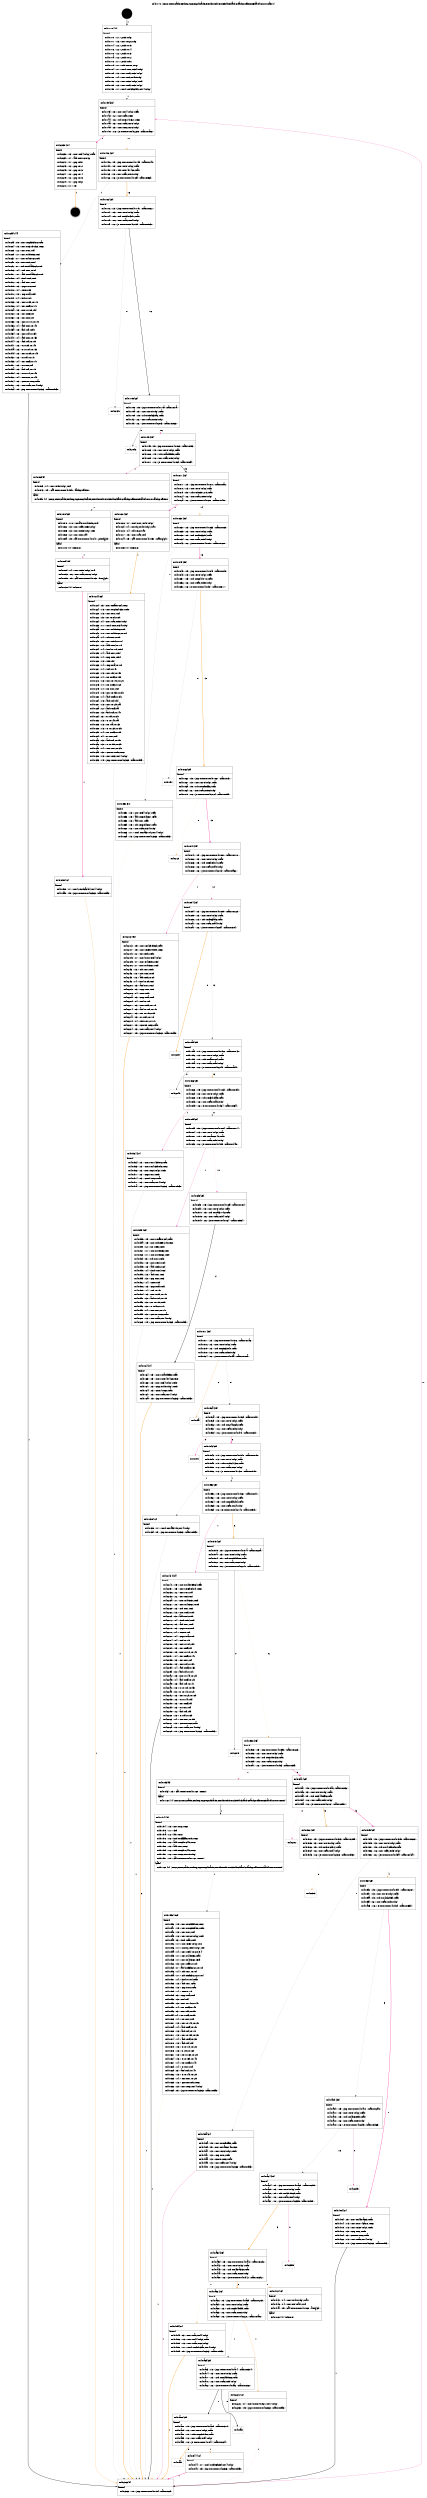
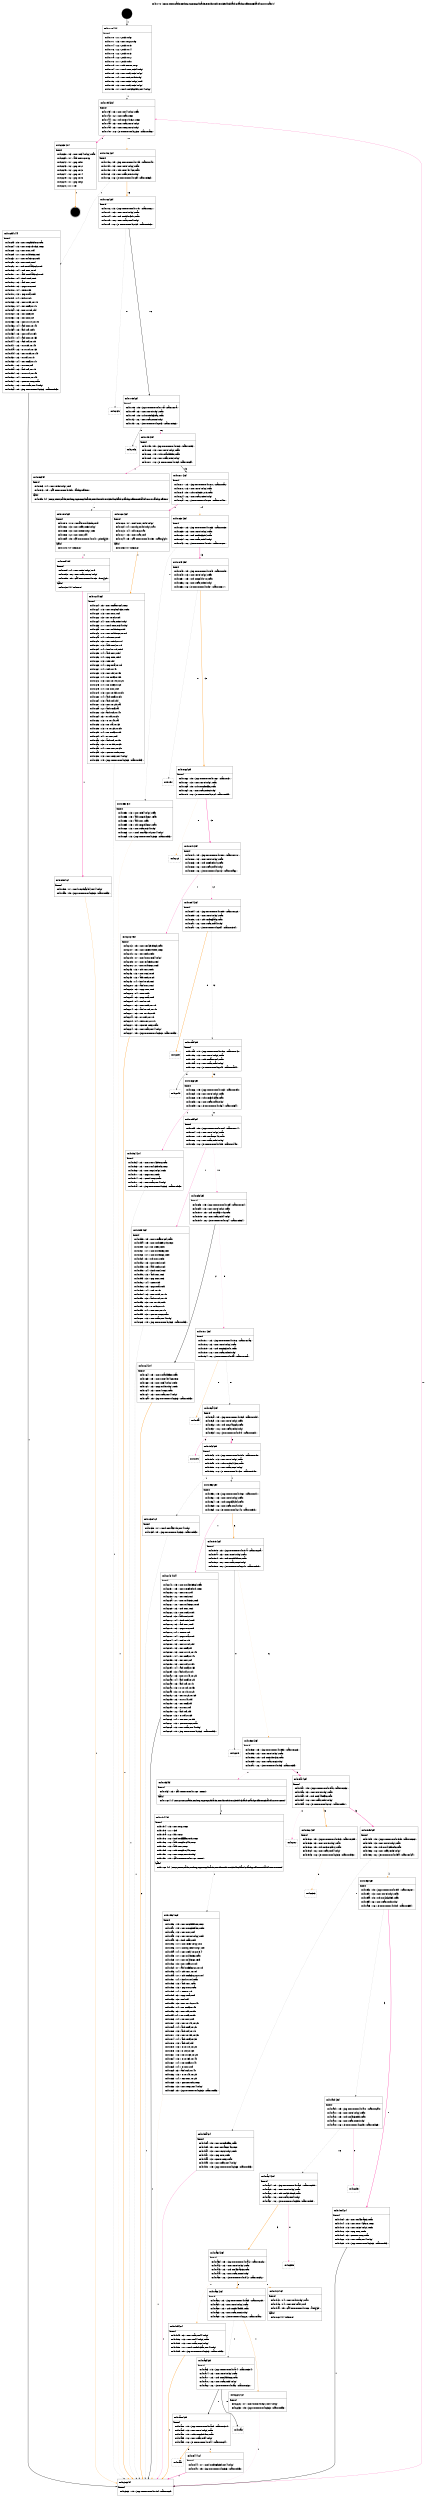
none -> (221, 1276)
